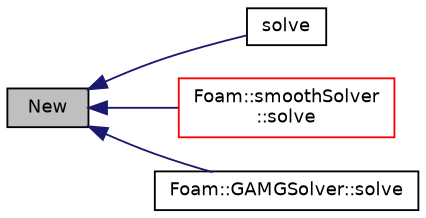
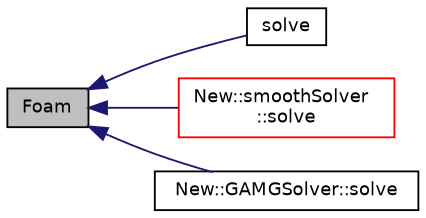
(48, 108) -> (48, 108)
(287, 108) -> (287, 108)
(287, 191) -> (287, 191)
